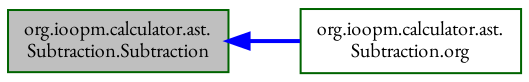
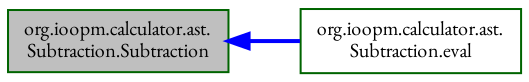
(411, 41) -> (411, 41)
